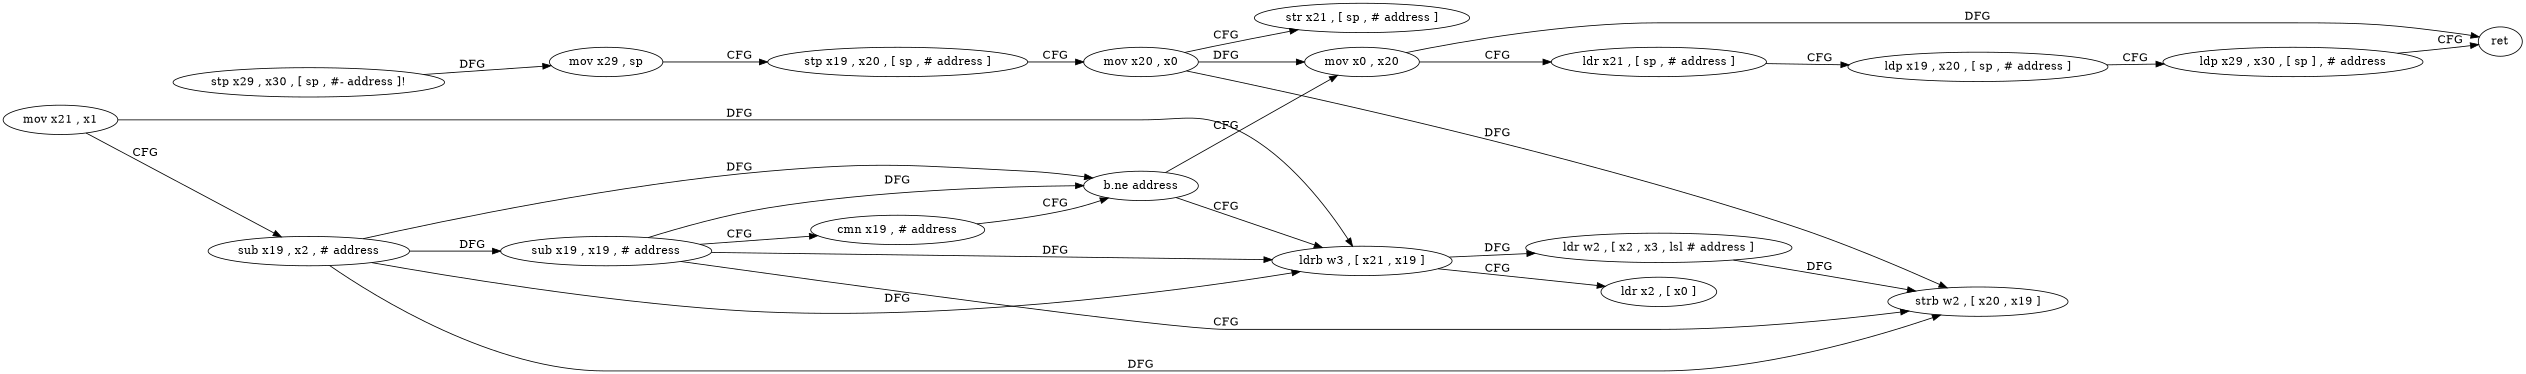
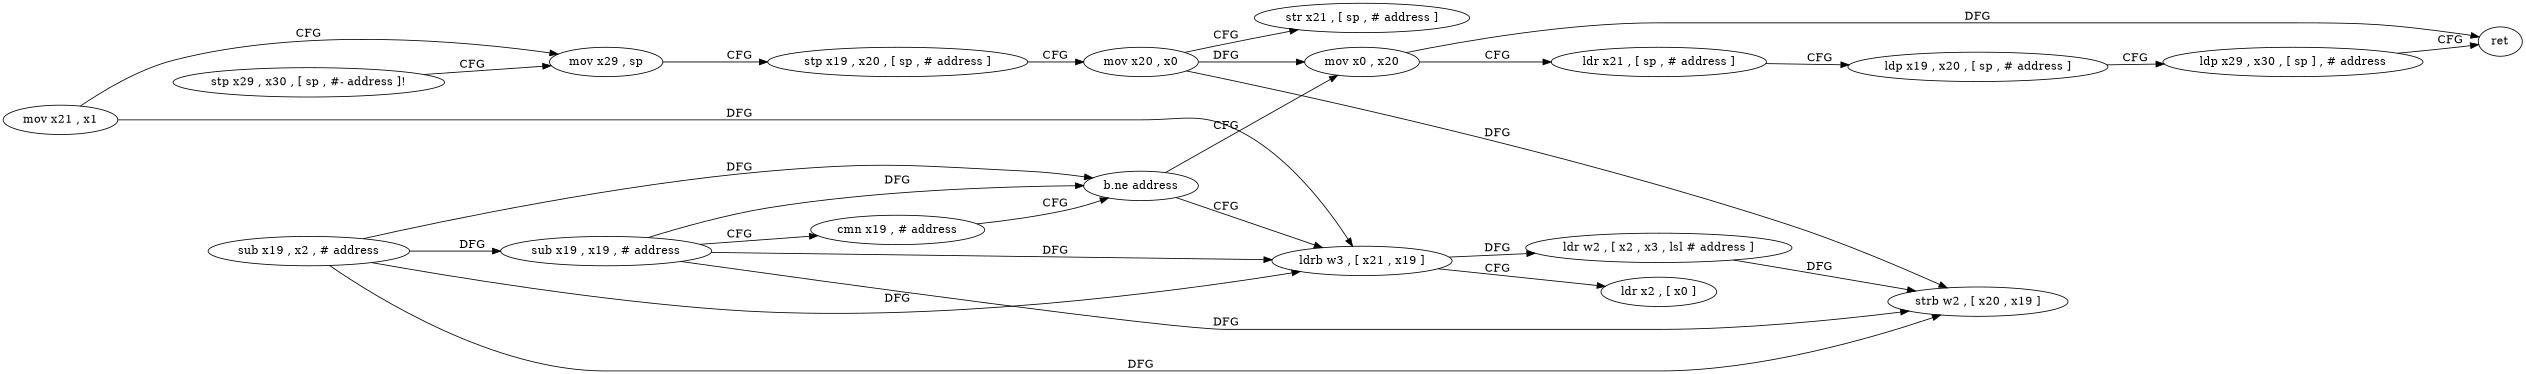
(473, 65) -> (473, 65)
(180, 183) -> (309, 41)
(1226, 322) -> (1226, 322)
